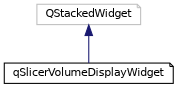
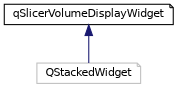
(89, 49) -> (89, 49)
